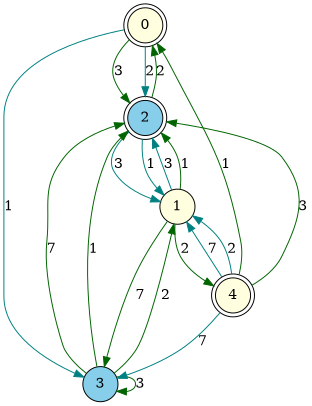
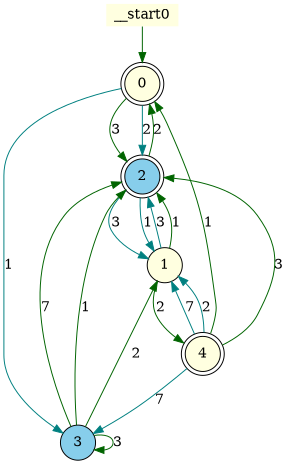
none -> (142, 15)
(130, 286) -> none
